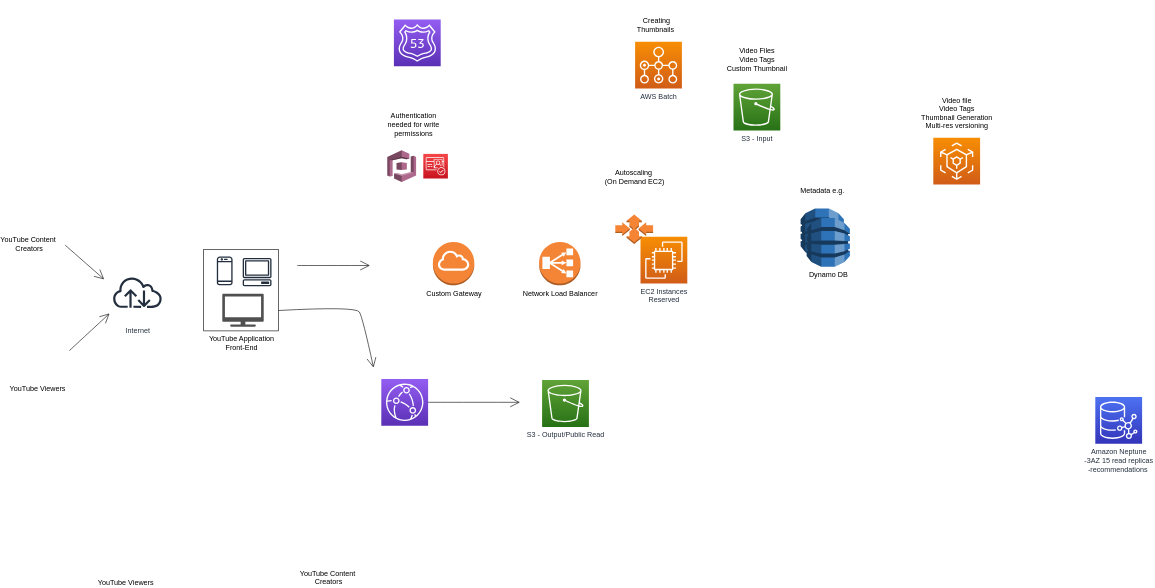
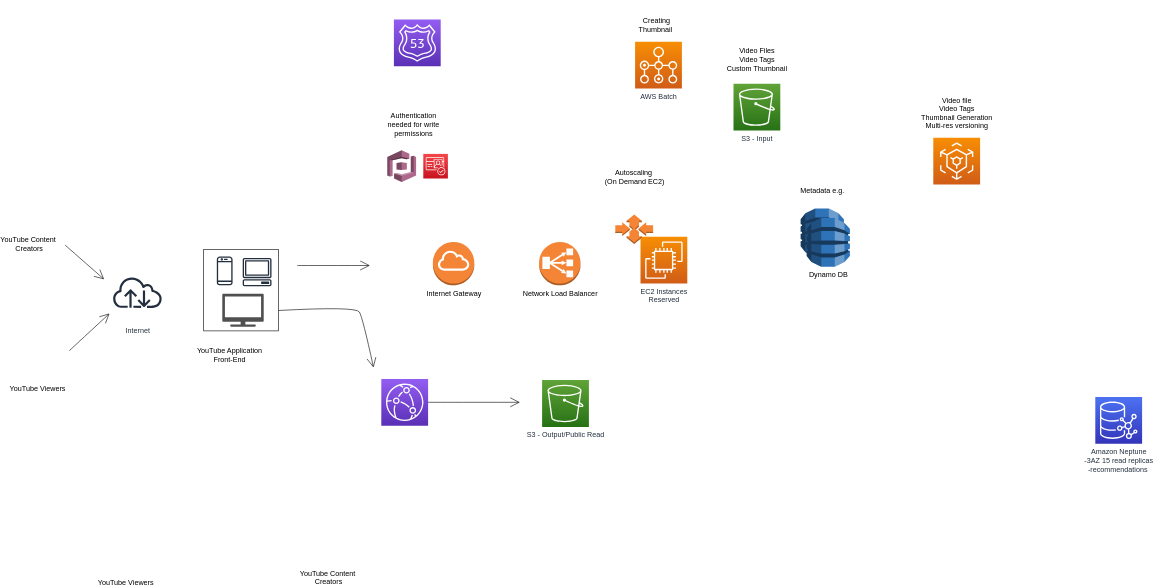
(657, 26) -> (657, 26)
(454, 294) -> (454, 294)
(241, 343) -> (229, 355)
